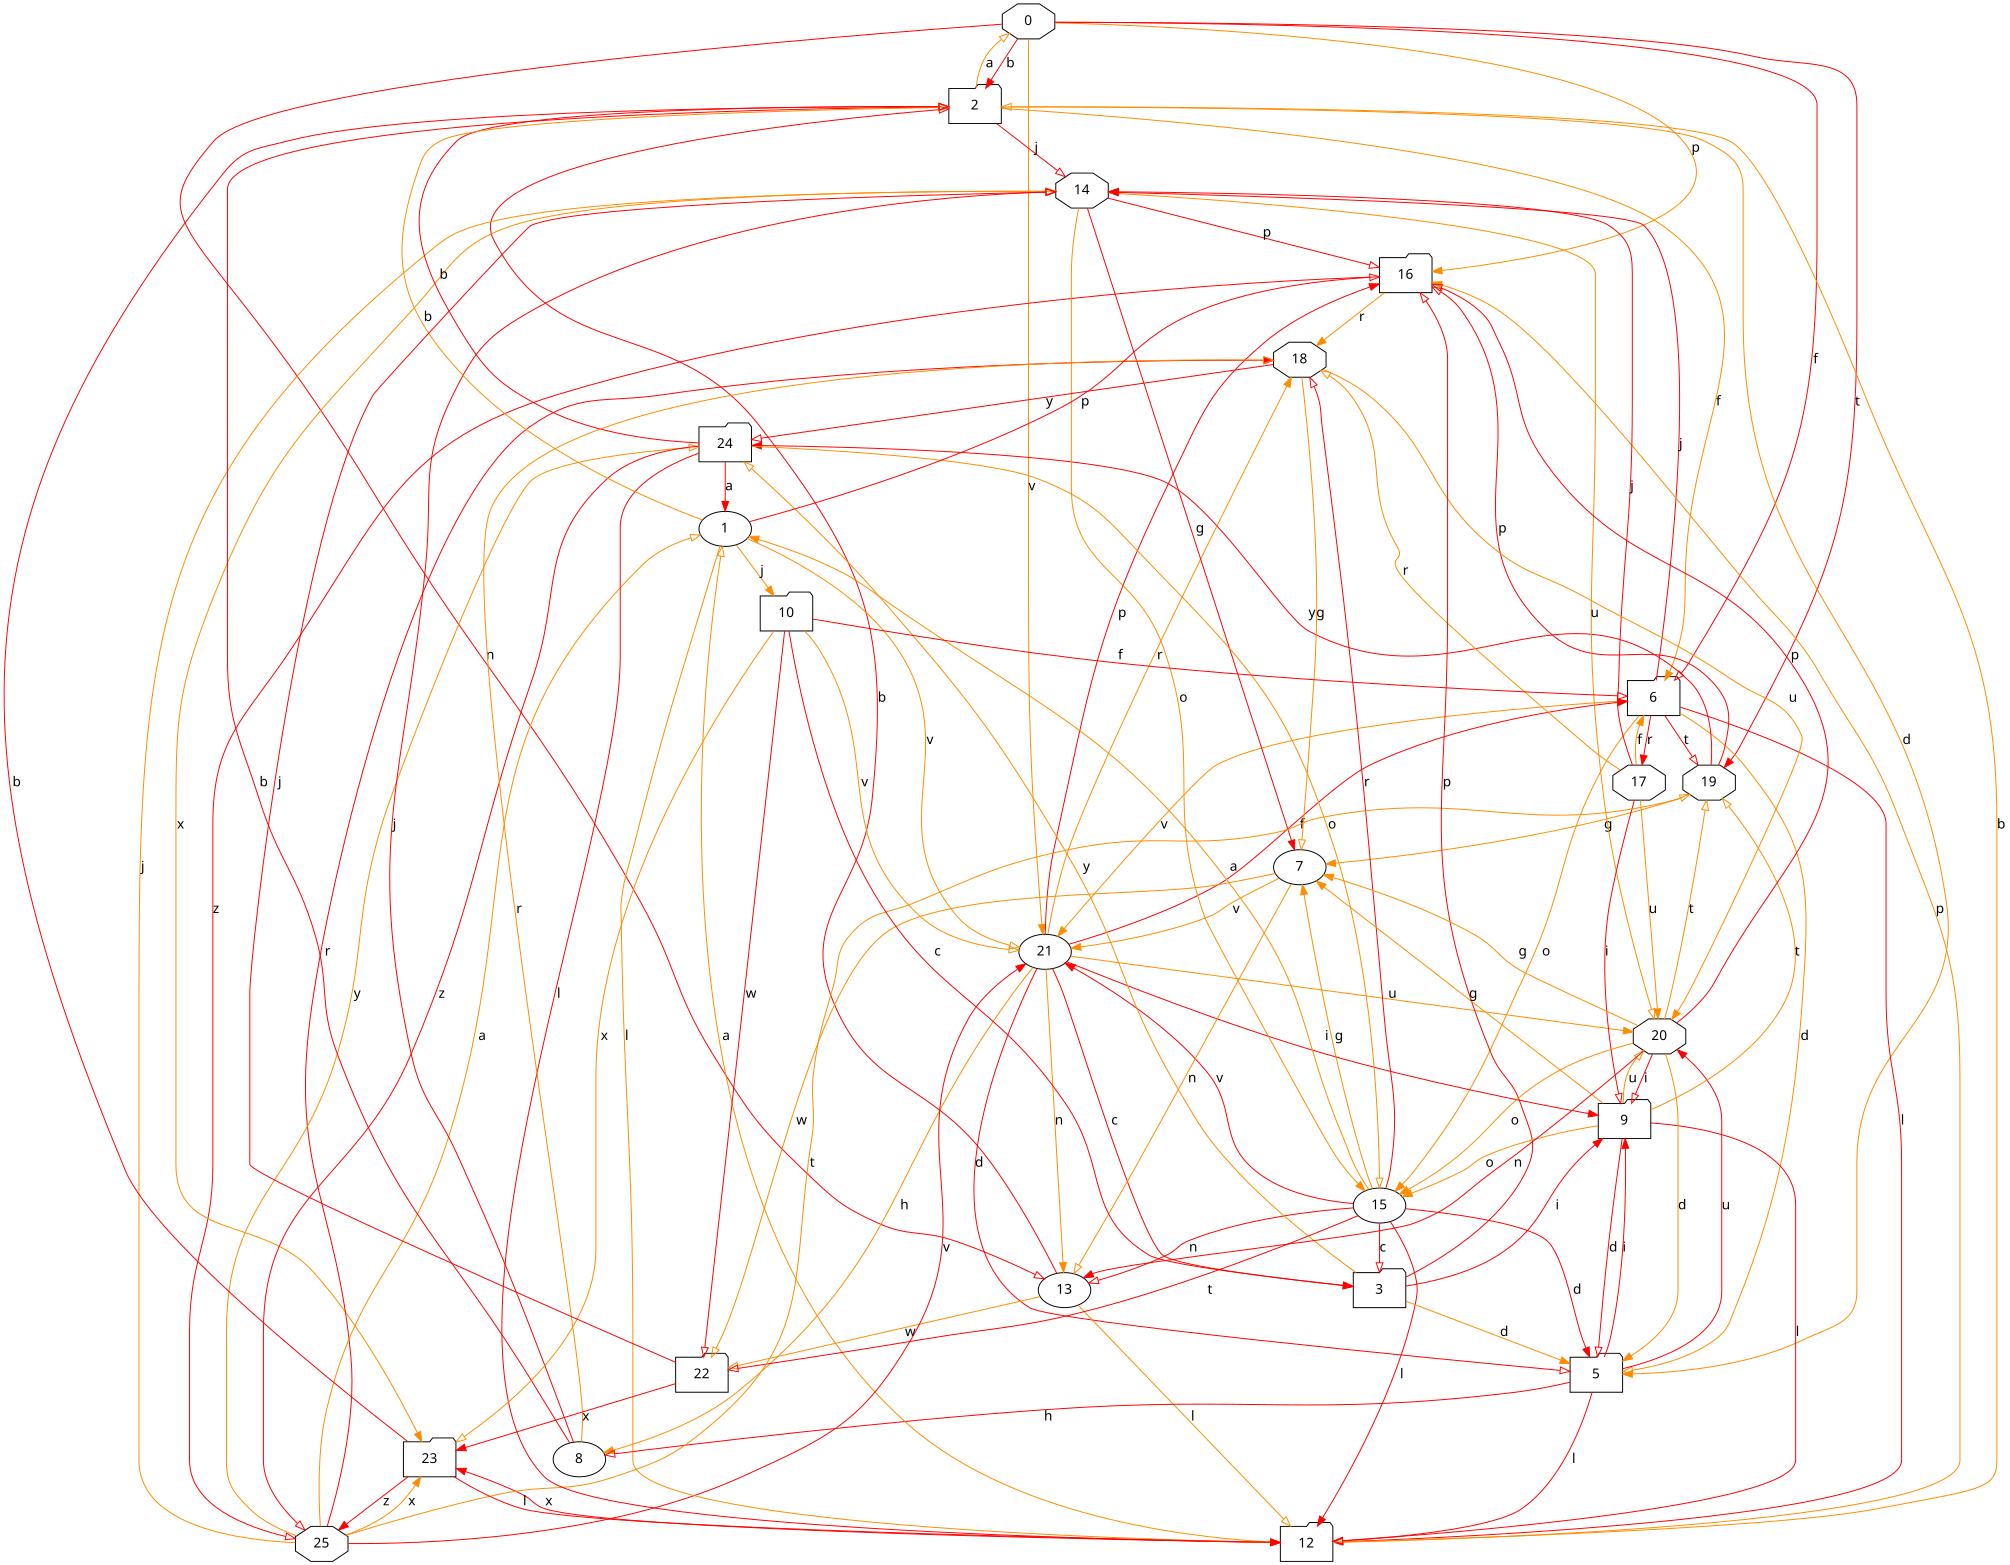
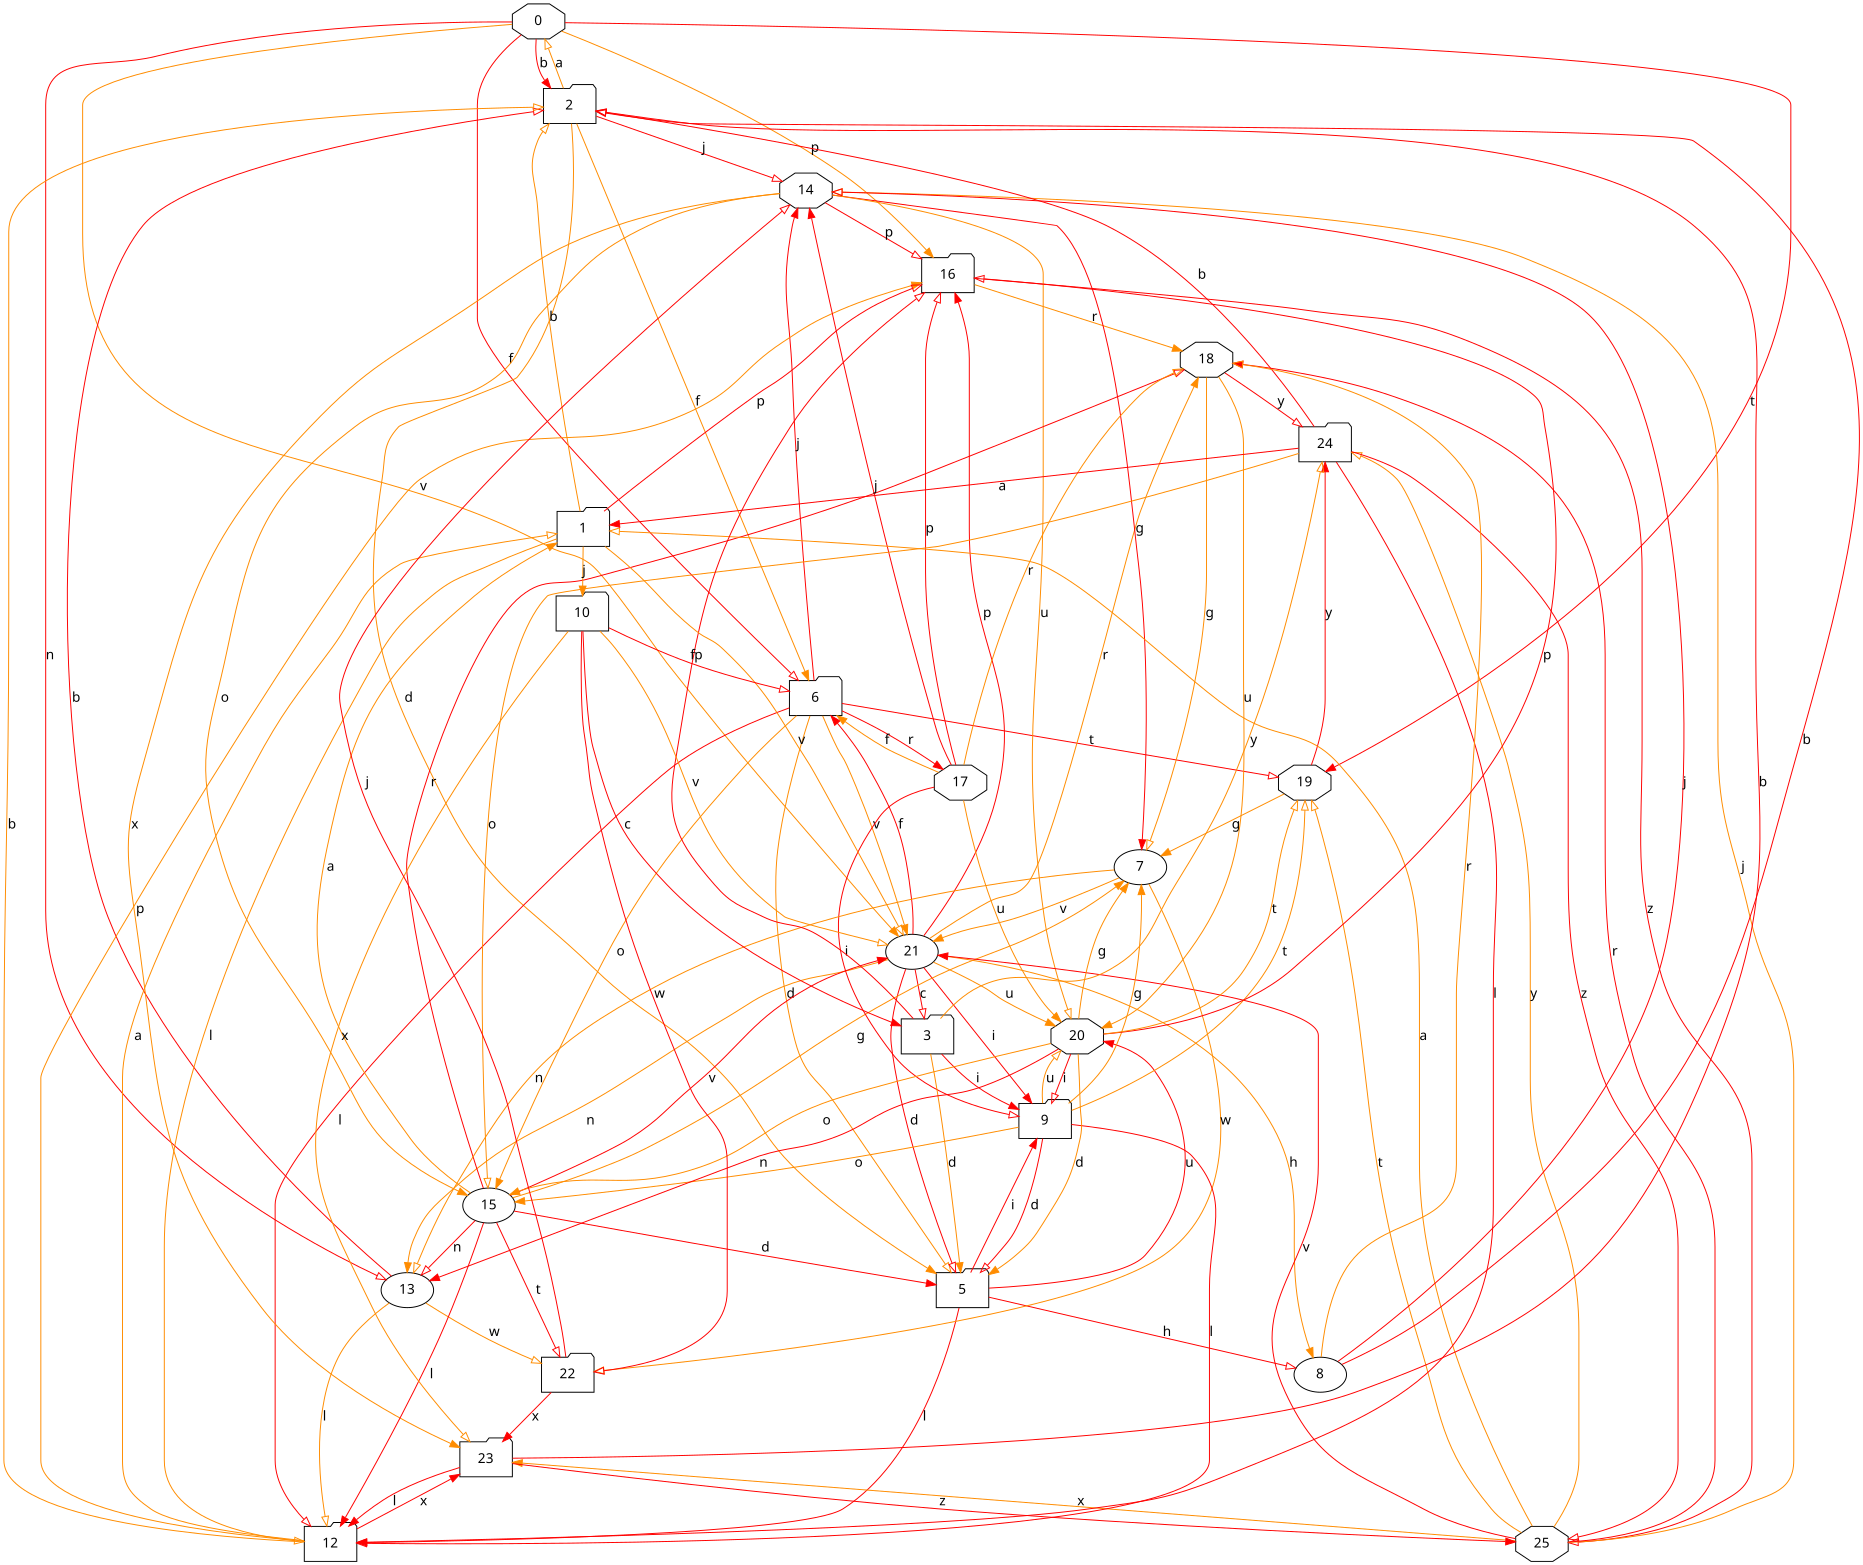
(725, 529) -> (583, 529)
(1516, 591) -> (926, 534)
(1379, 1243) -> none
